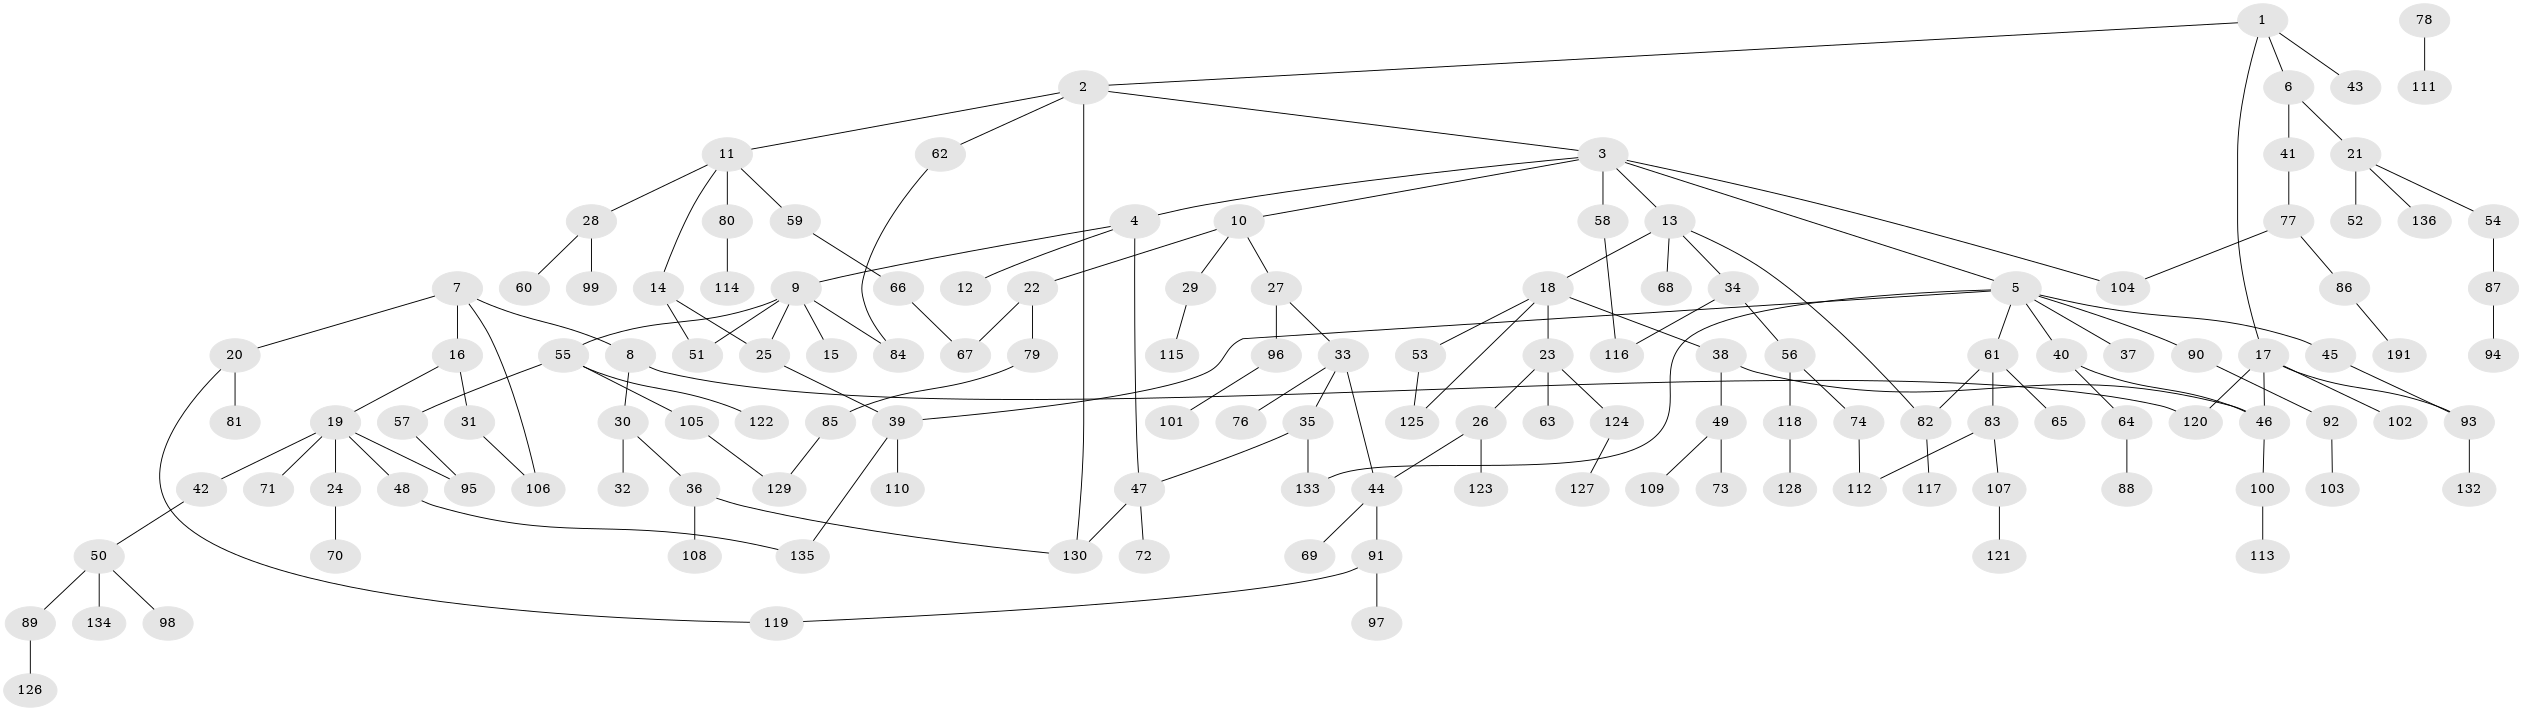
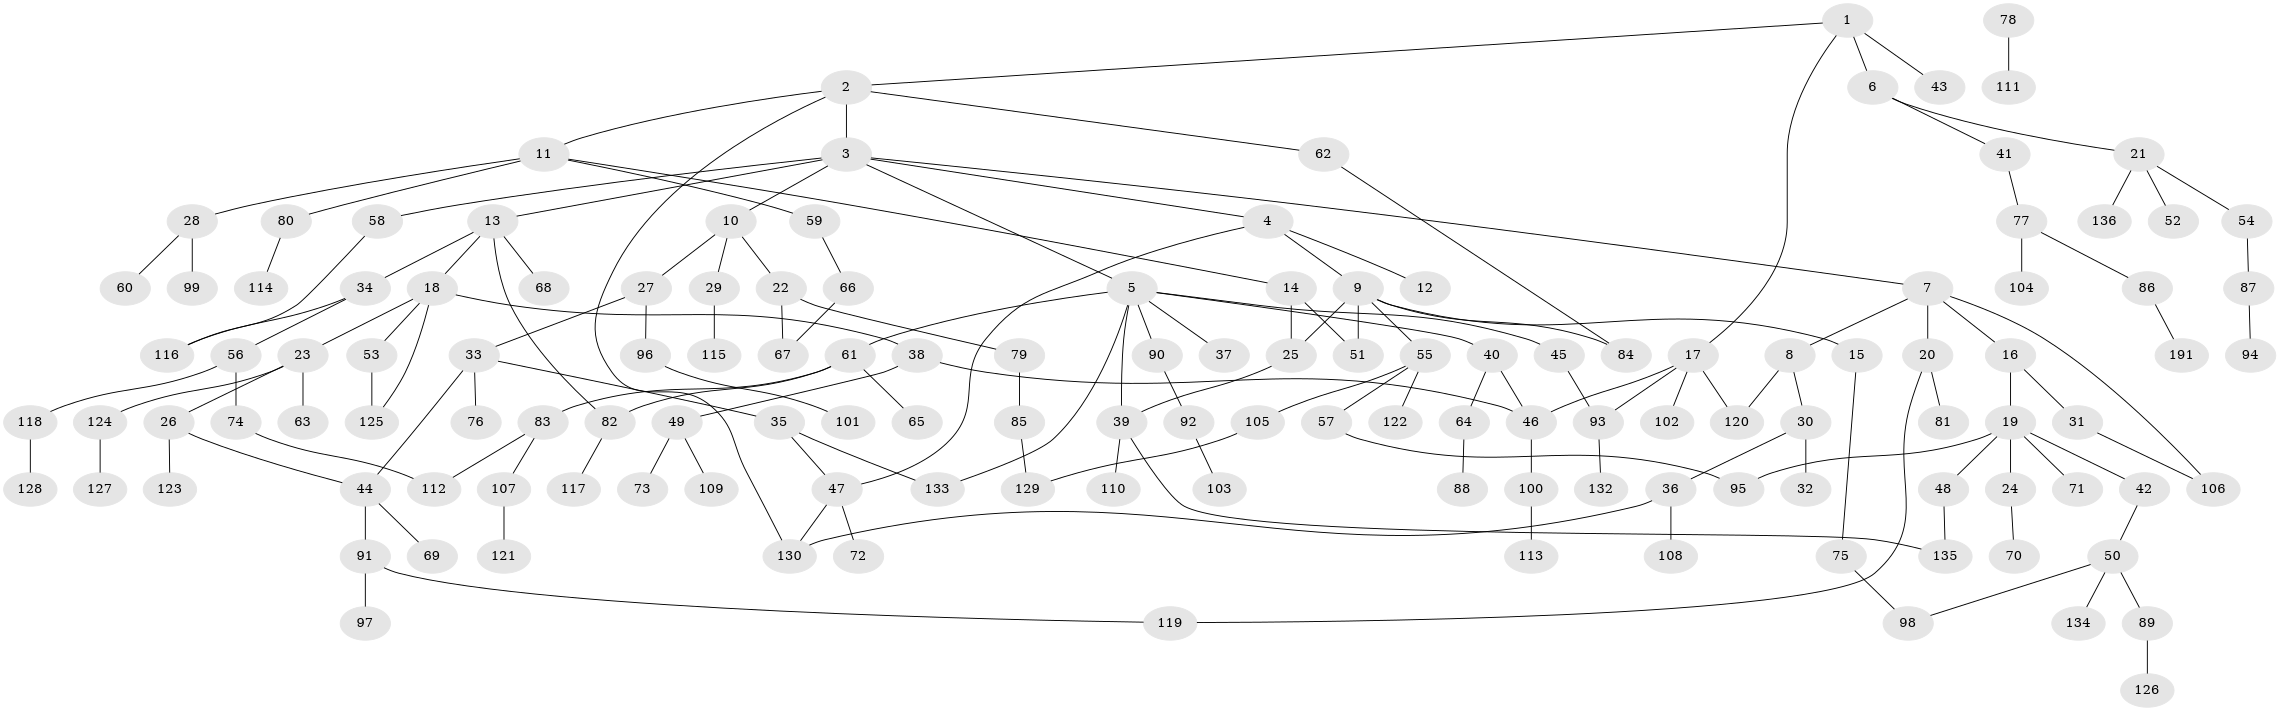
(1864, 215) -> (1388, 215)
none -> (1841, 556)
